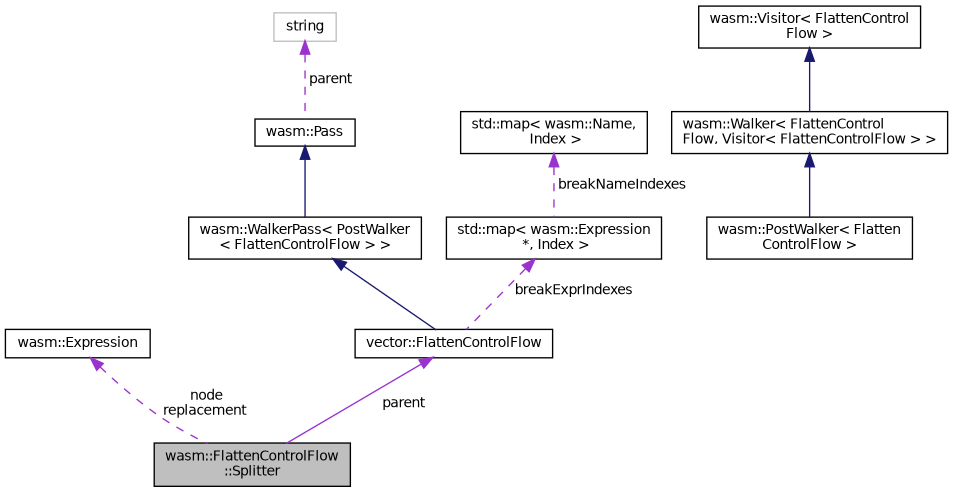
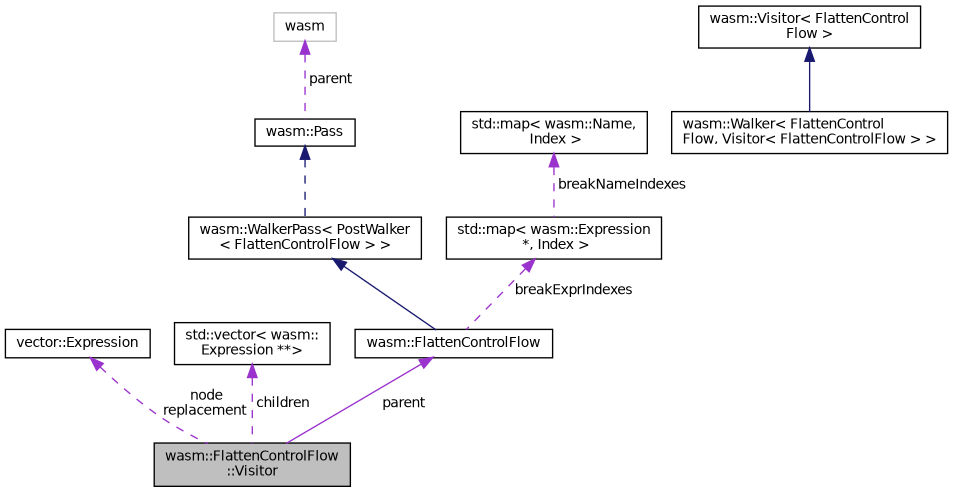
(305, 27) -> (305, 27)
(305, 189) -> (305, 189)
(810, 238) -> none
(78, 344) -> (78, 344)
none -> (252, 344)
(454, 344) -> (454, 344)
(252, 465) -> (252, 465)
